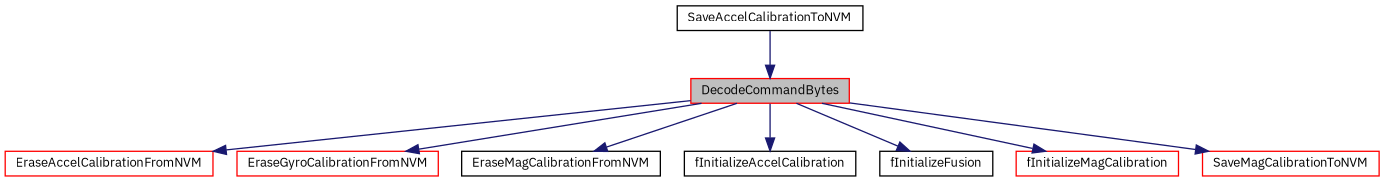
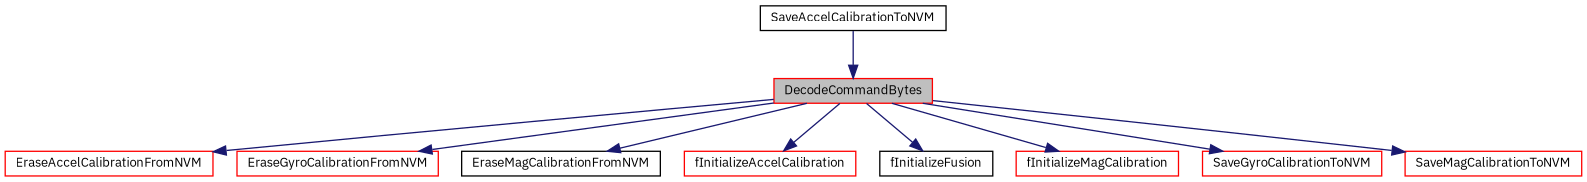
(770, 164) -> (770, 164)
none -> (1292, 164)
